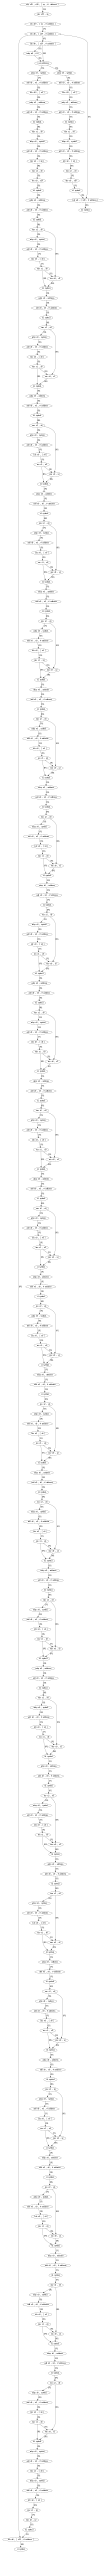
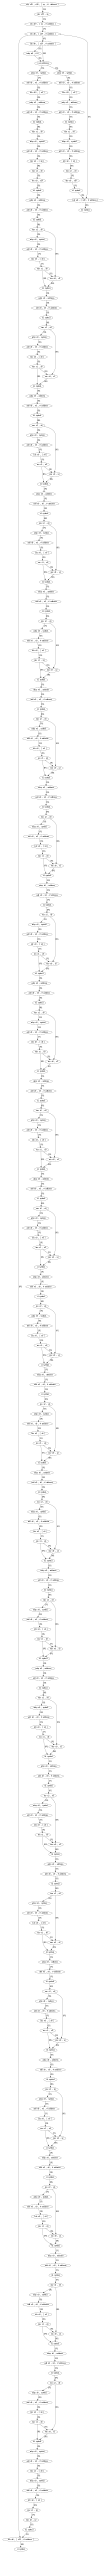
none -> (43, 19)
